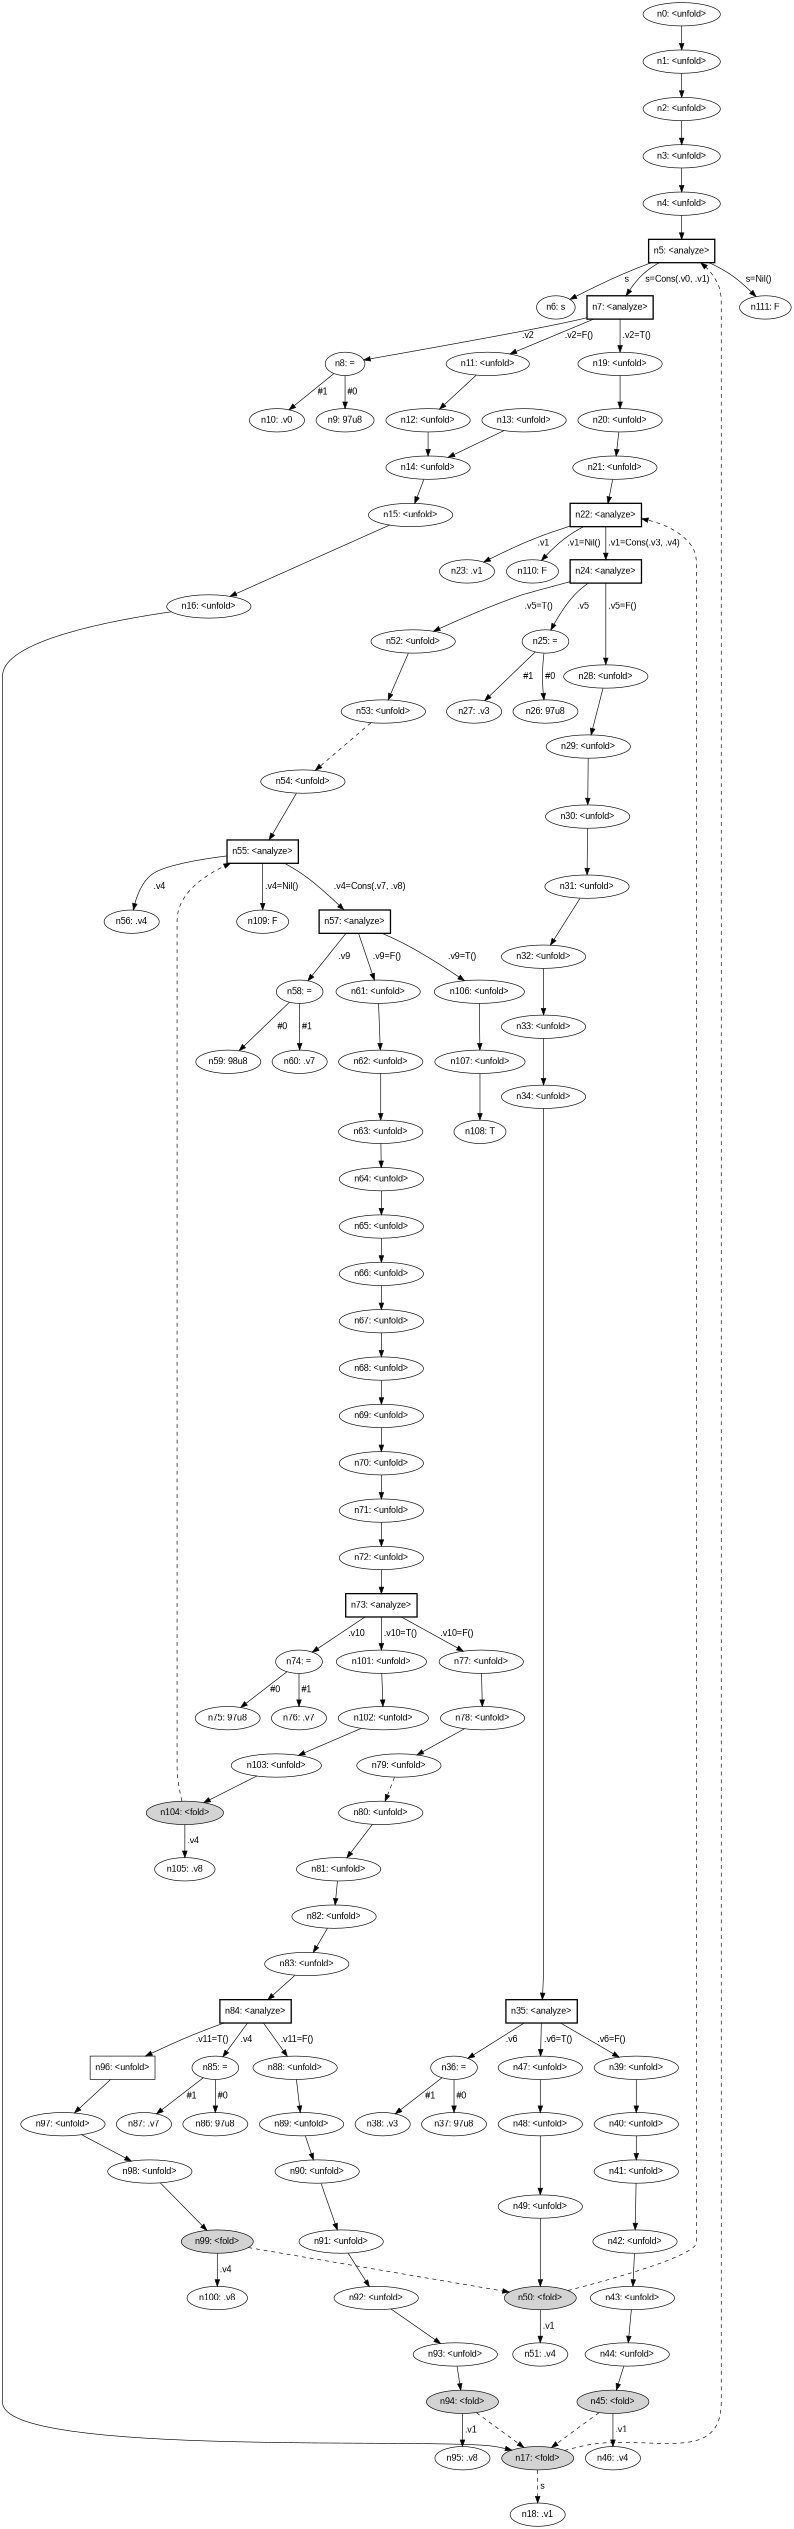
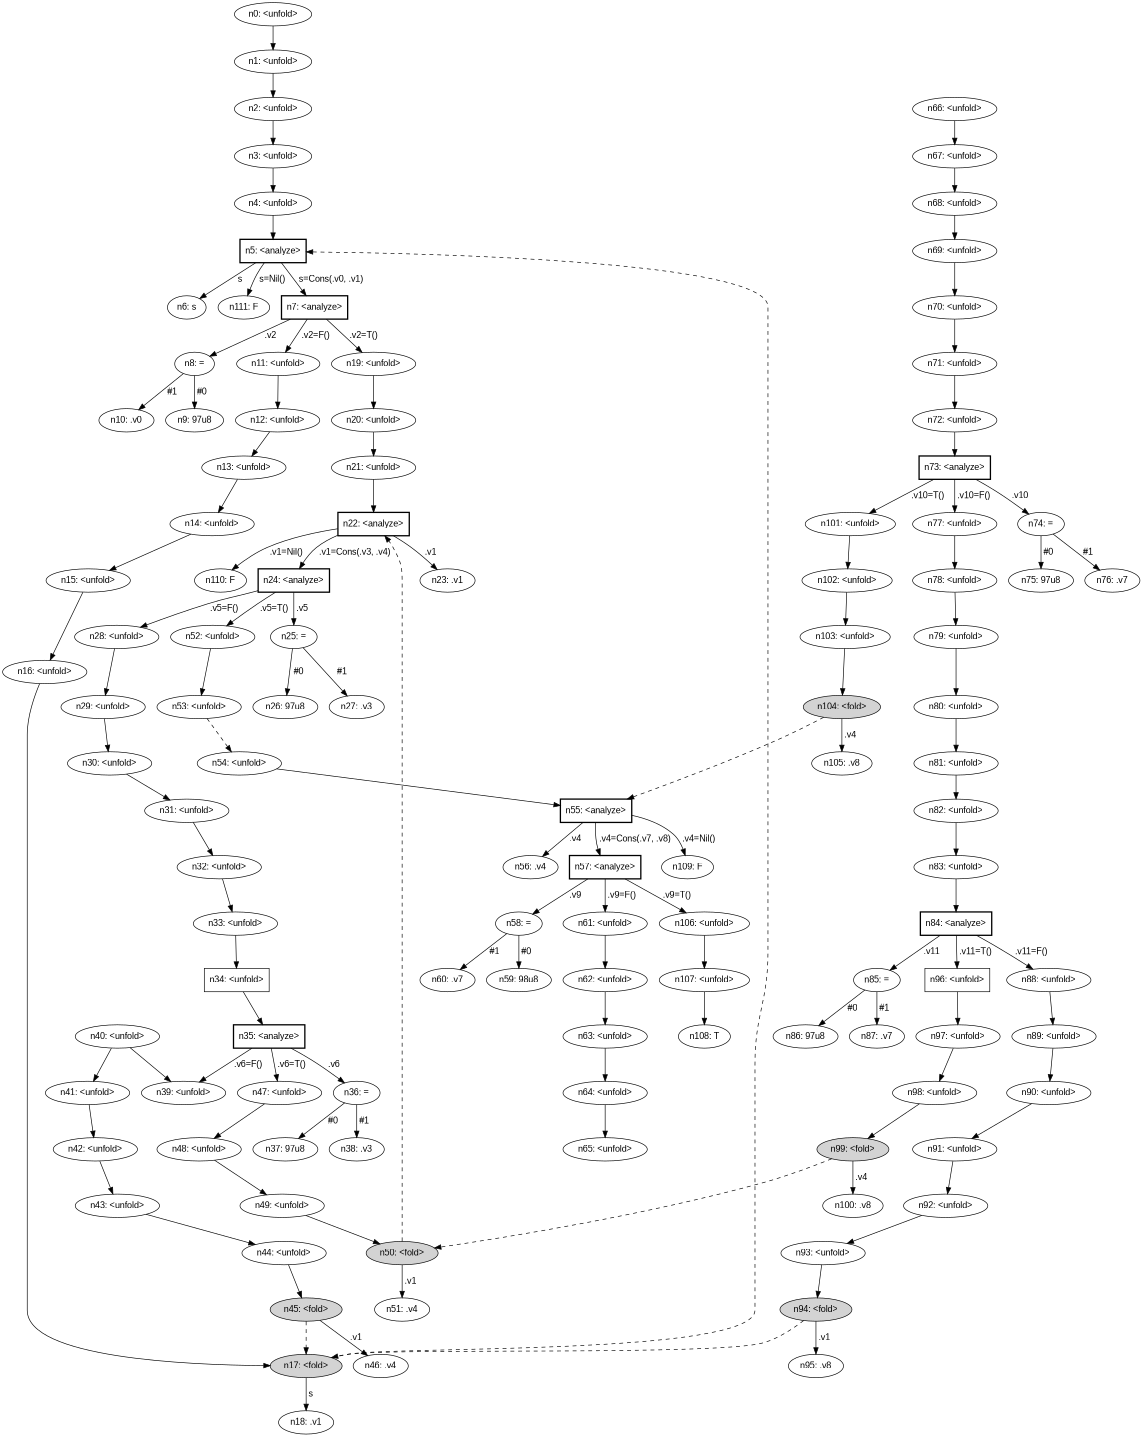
(428, 441) -> (263, 441)
(544, 1097) -> (237, 980)
(381, 1247) -> none
(391, 1786) -> (956, 669)
(246, 2040) -> (932, 952)
(636, 2093) -> (148, 1063)
(538, 2483) -> (306, 1391)
